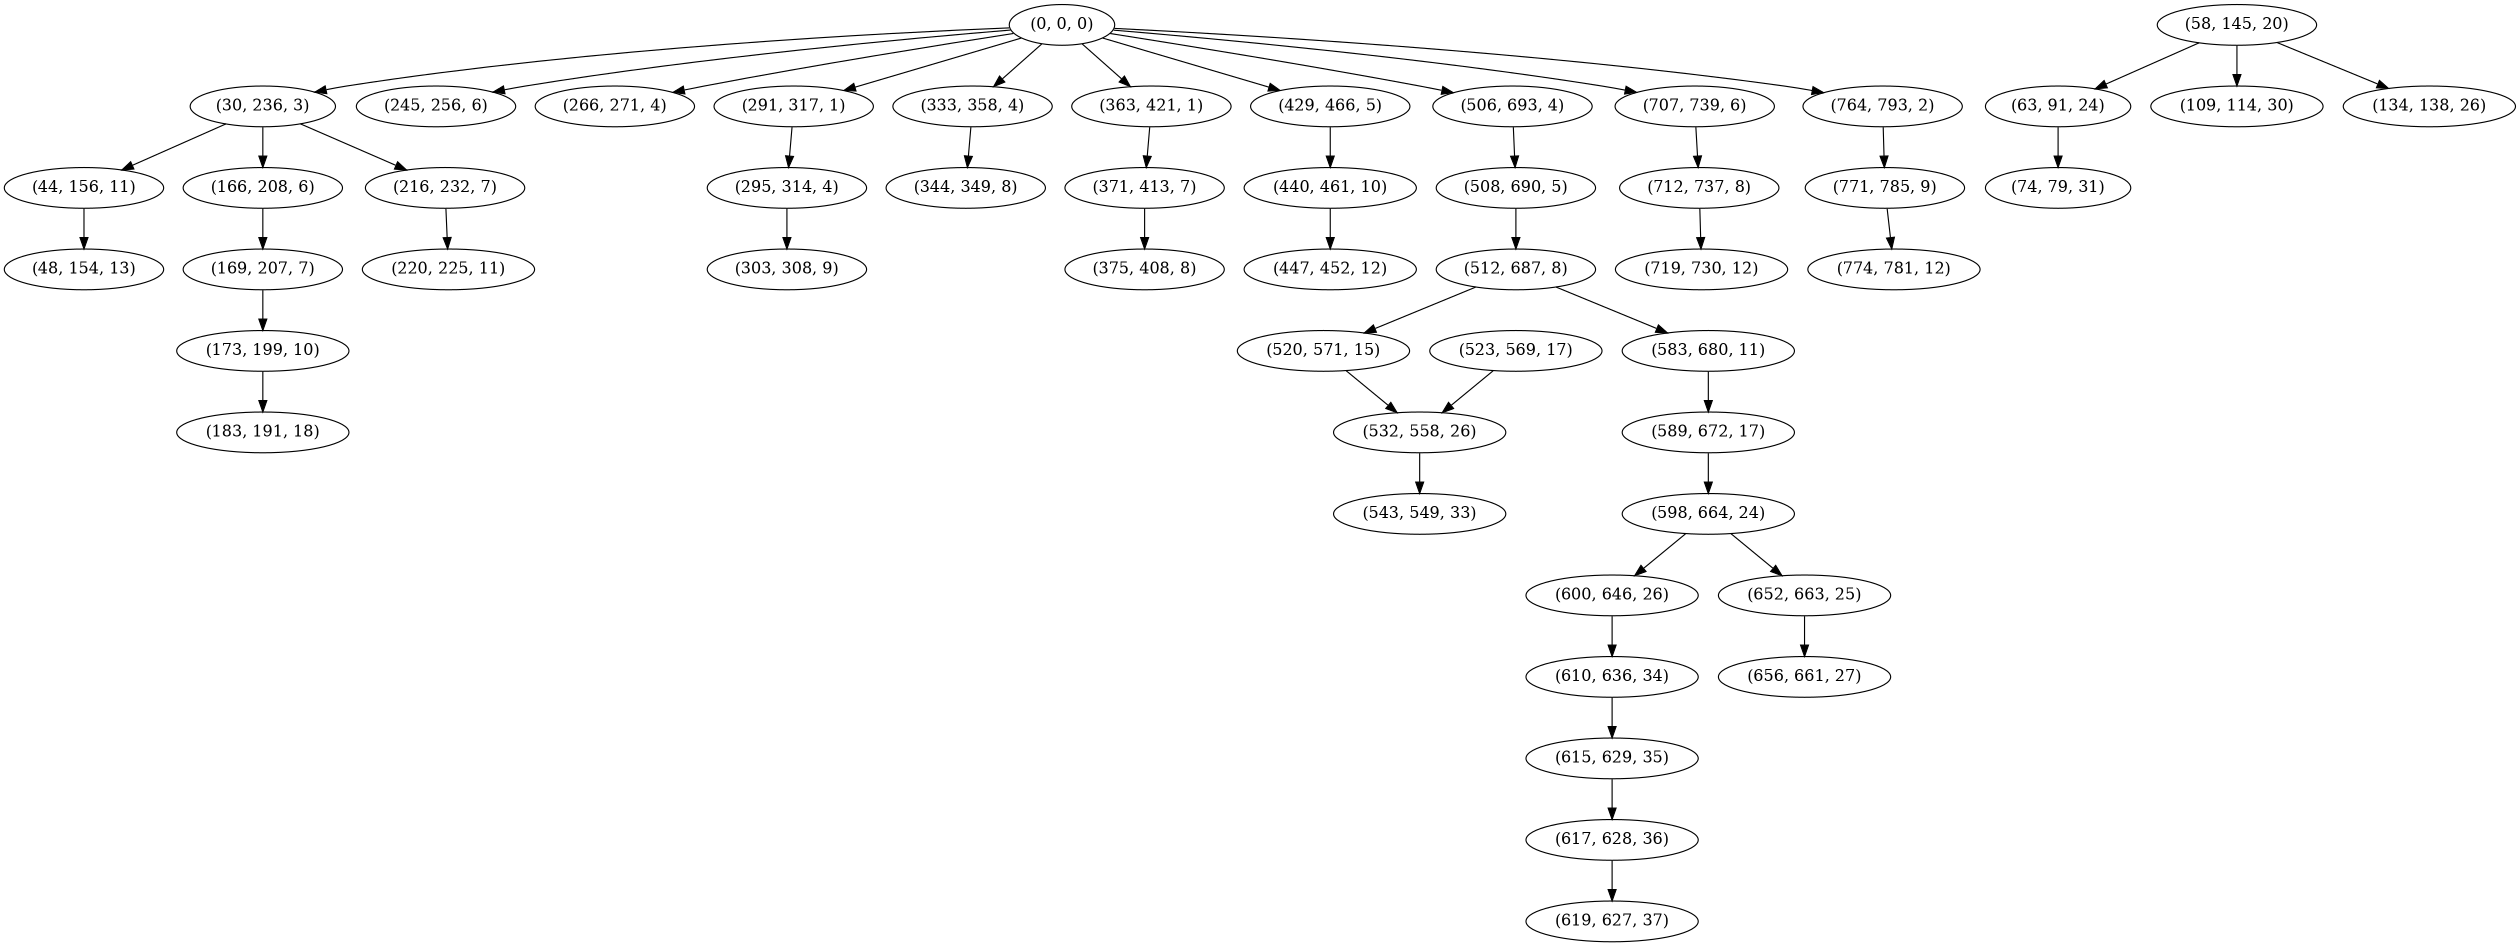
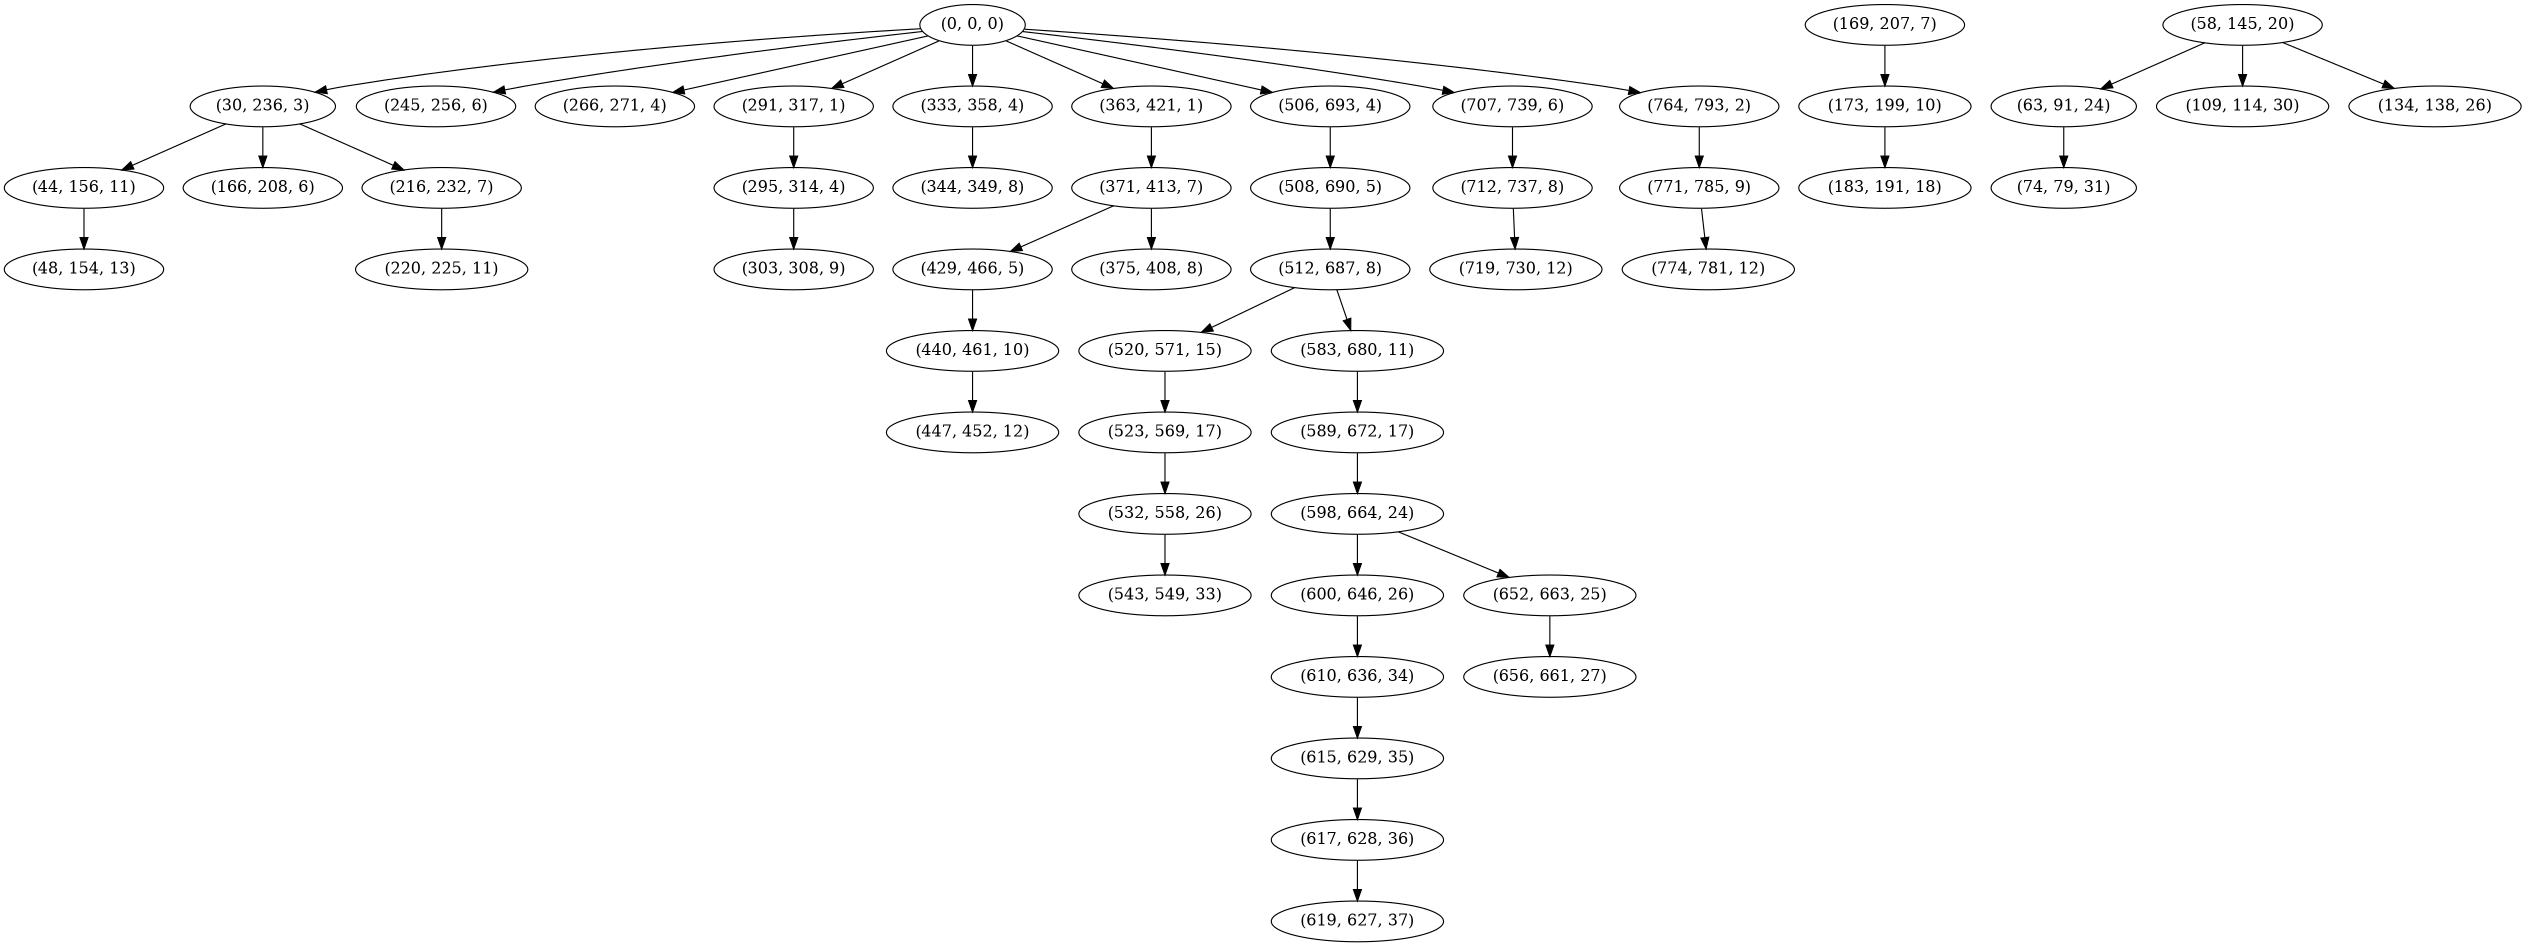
(1186, 63) -> (1067, 226)
(263, 223) -> none
(1367, 388) -> (1165, 386)
